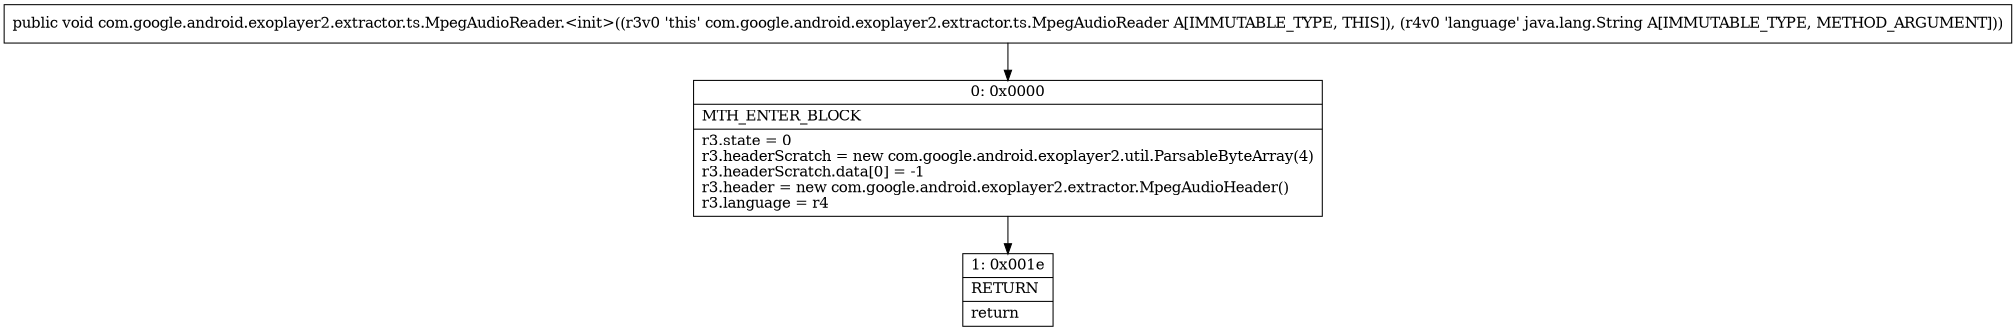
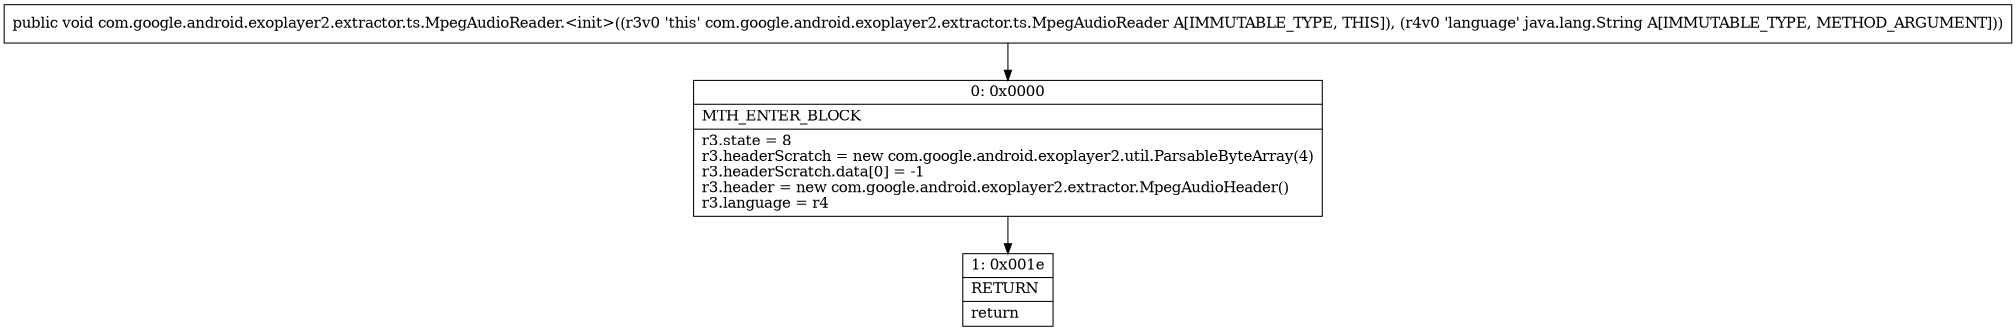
(747, 141) -> (747, 141)
